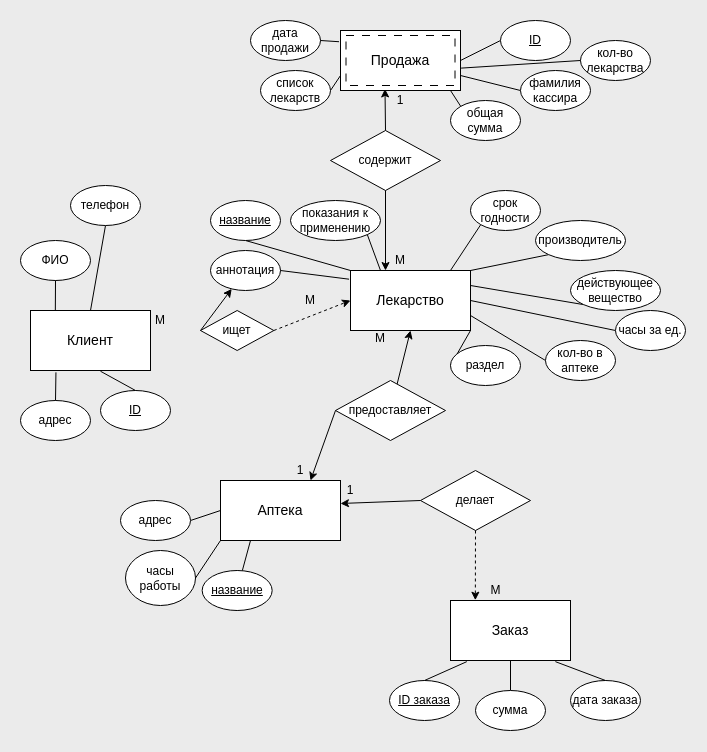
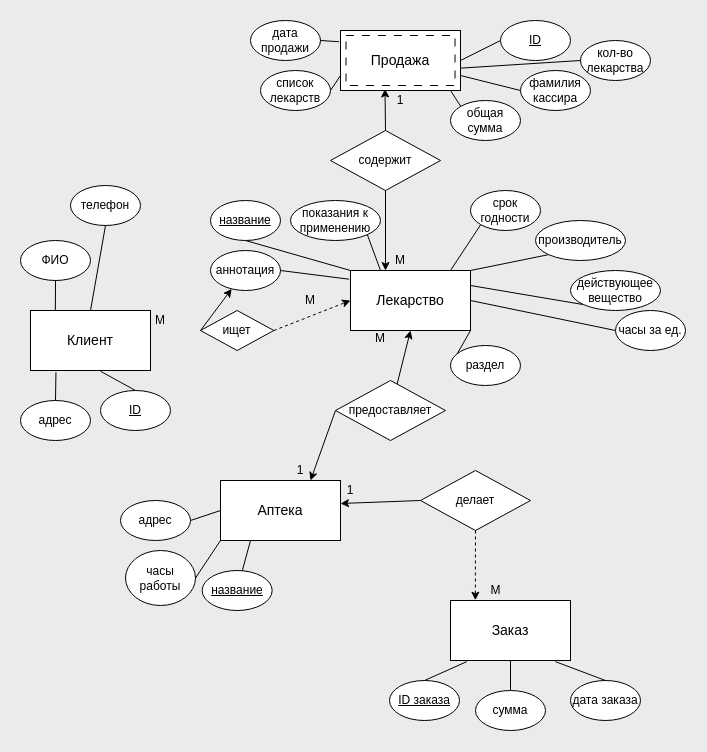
(508, 338) -> none
(581, 361) -> none
